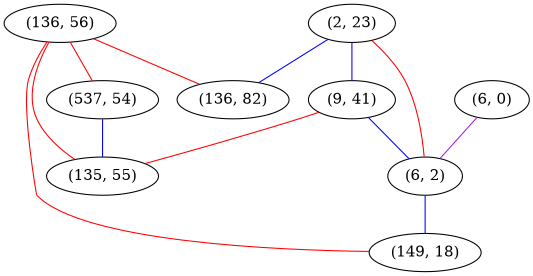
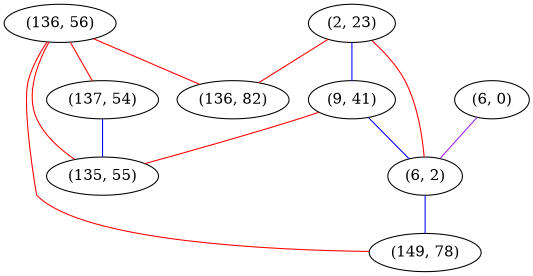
(293, 61) -> (293, 61)
(103, 100) -> (103, 100)
(425, 253) -> (425, 253)
